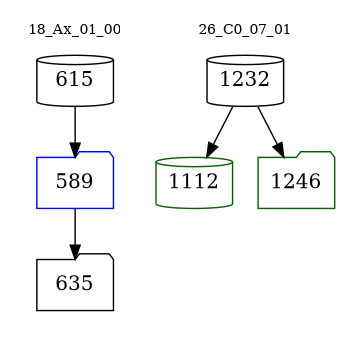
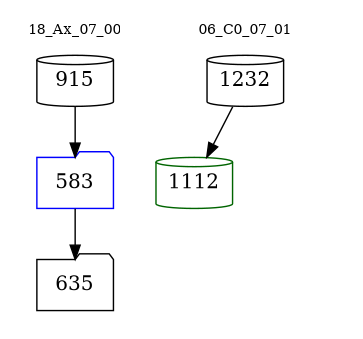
(75, 30) -> (75, 30)
(245, 30) -> (245, 30)
(75, 81) -> (75, 81)
(75, 183) -> (75, 183)
(296, 183) -> none
